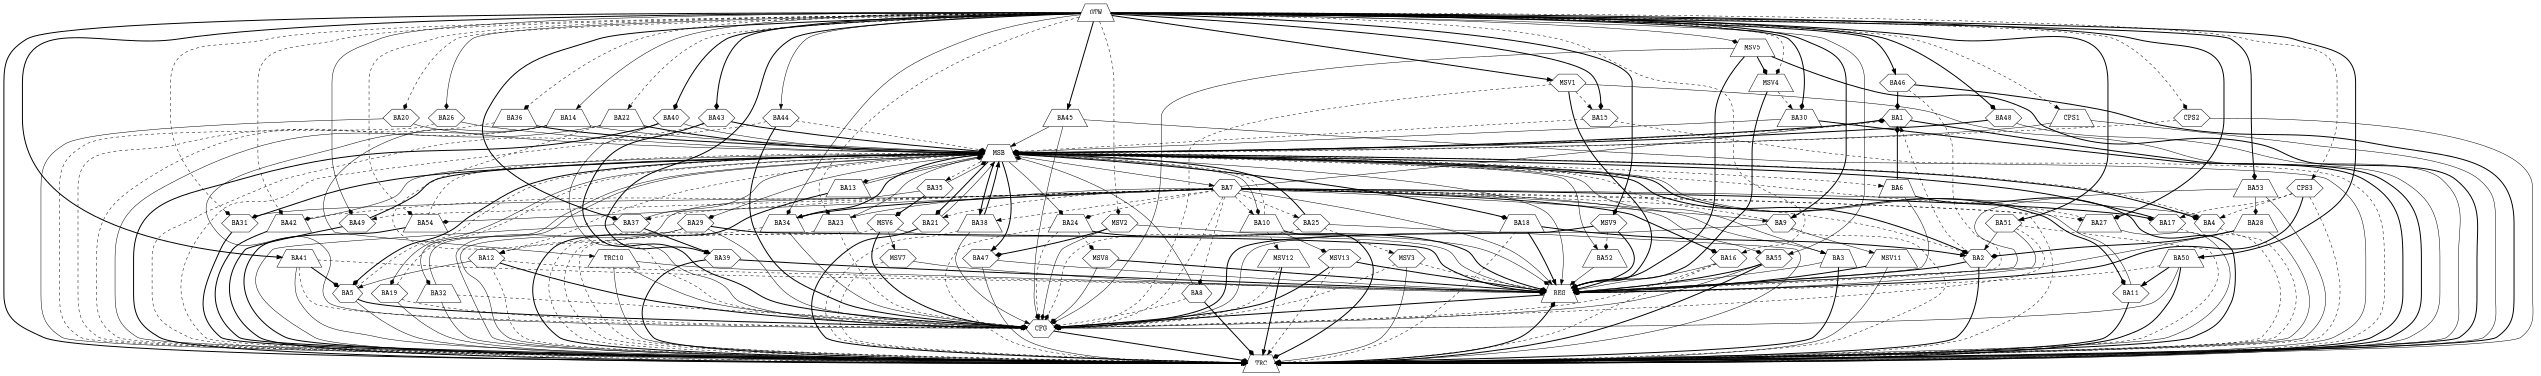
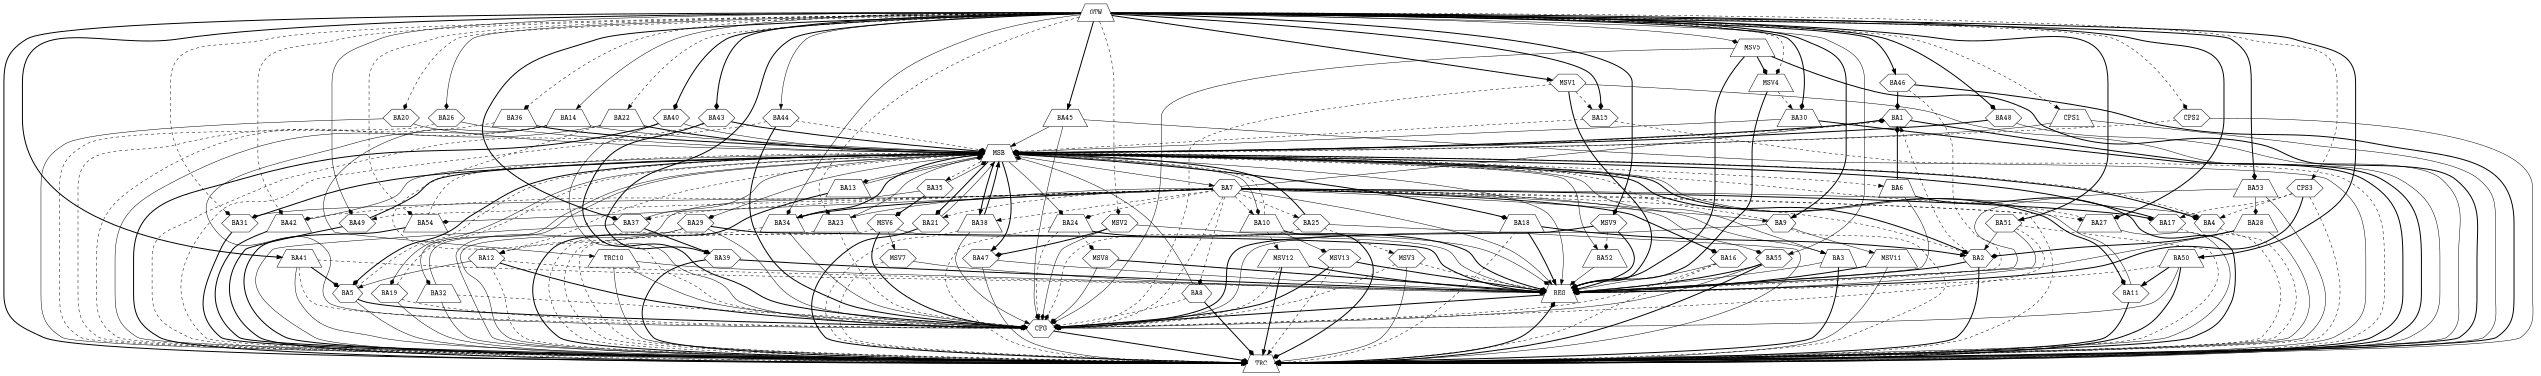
(1541, 36) -> none
none -> (1424, 283)
